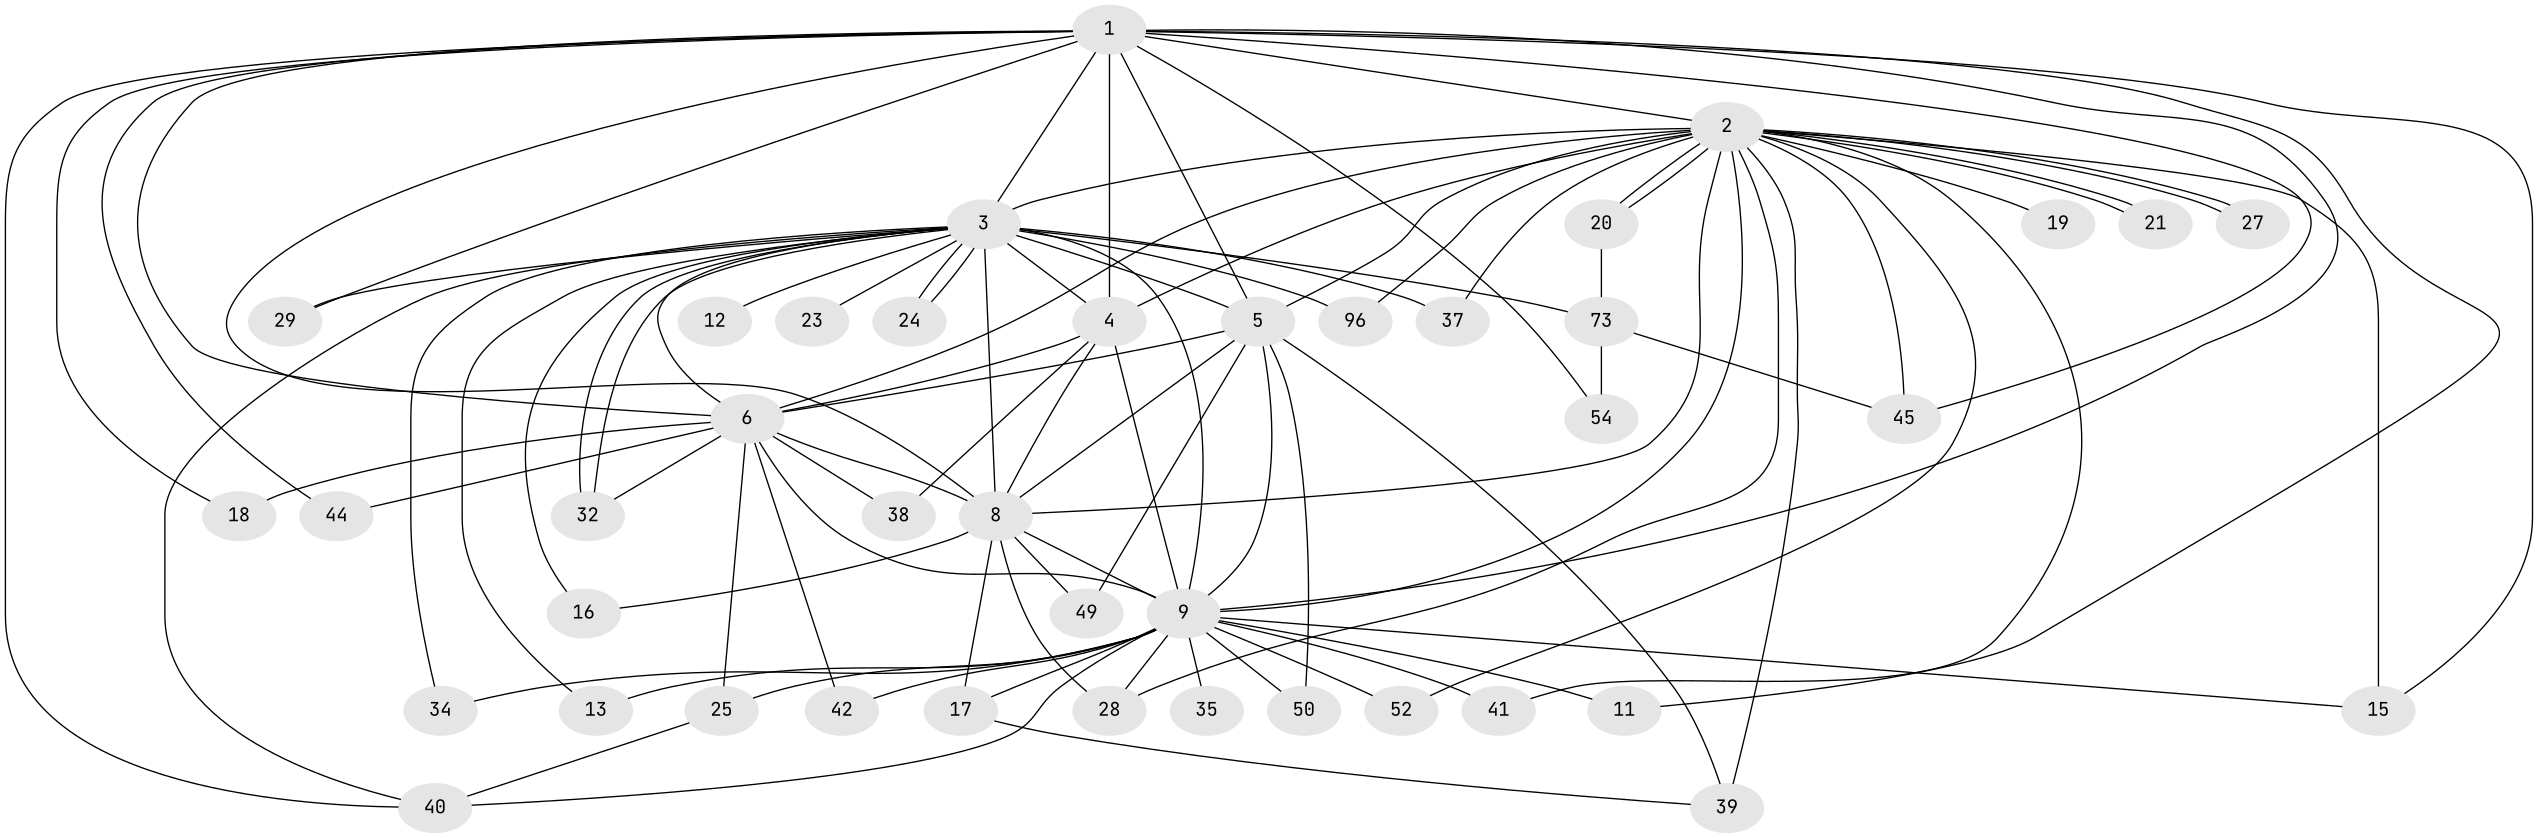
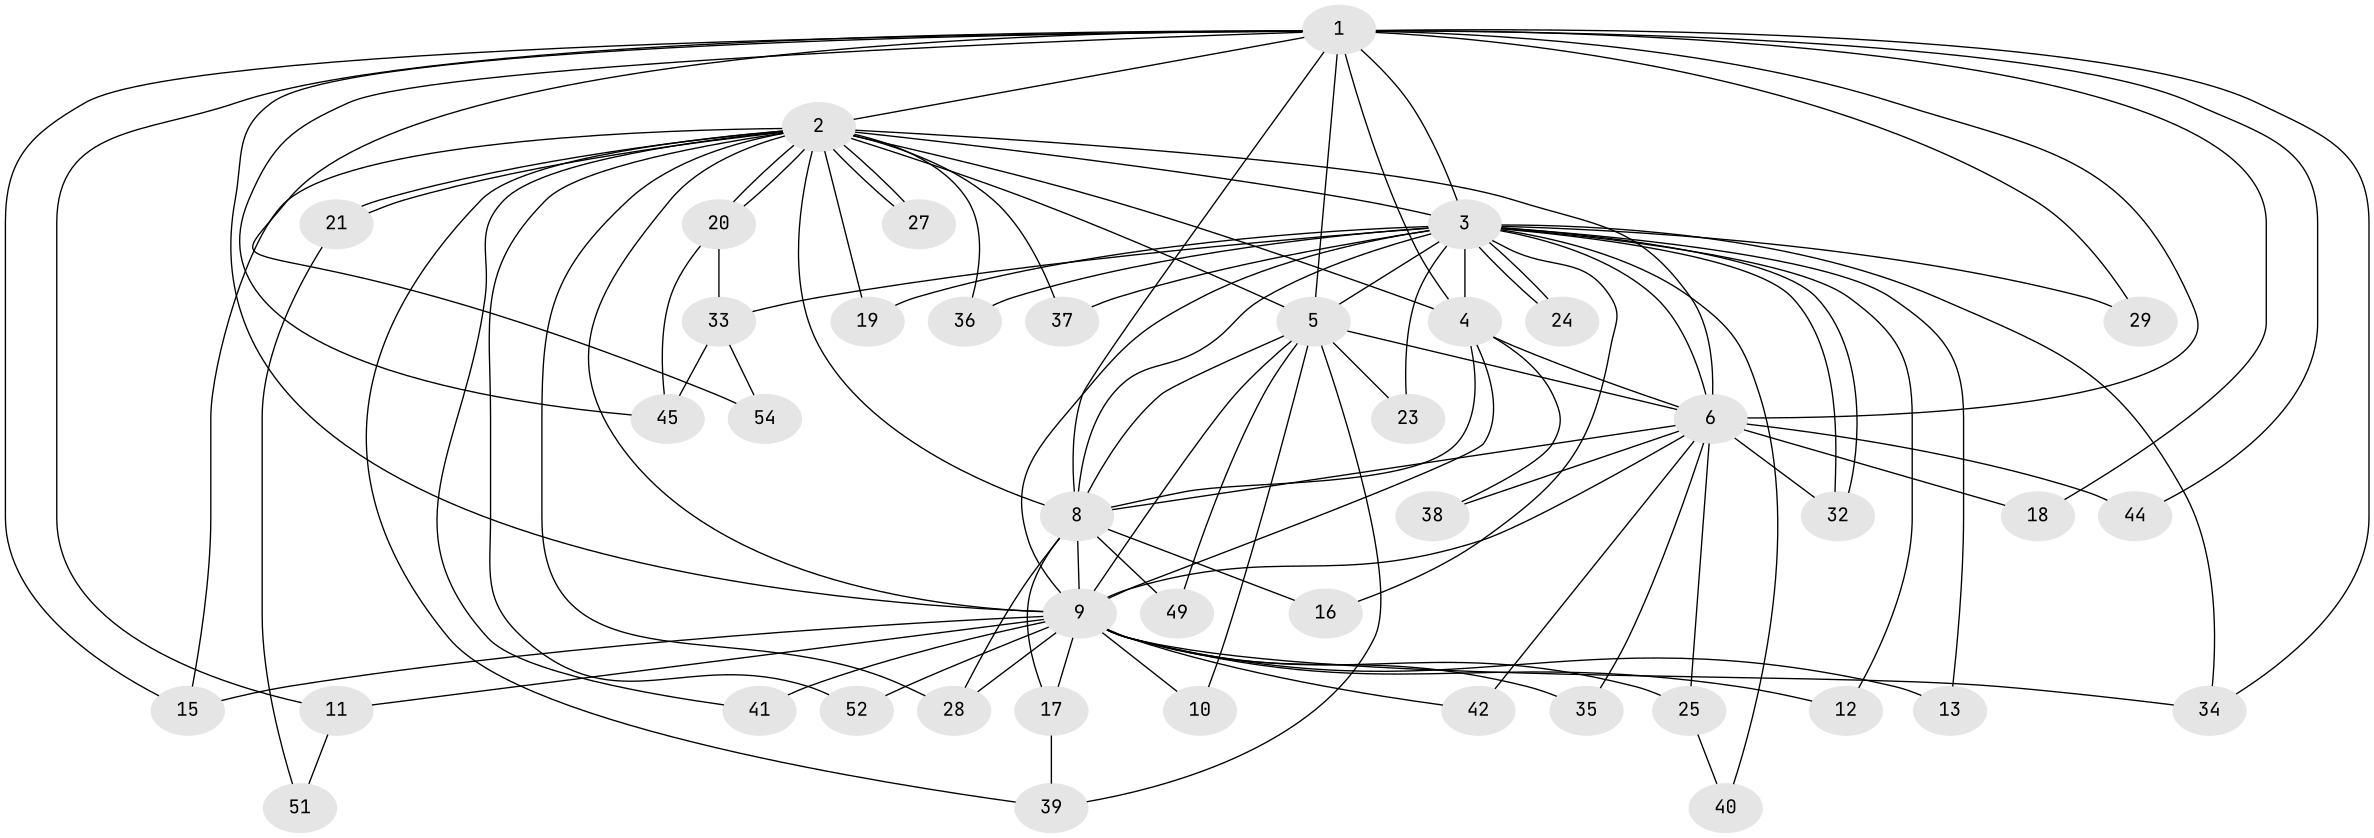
(64, 102) -> (2168, 75)
(1872, 241) -> (666, 316)
none -> (1159, 249)
(1355, 322) -> (965, 322)
(1601, 322) -> (719, 322)
none -> (1361, 370)
none -> (1659, 568)
(1304, 711) -> (1200, 711)
(833, 775) -> (1458, 673)
none -> (300, 808)
